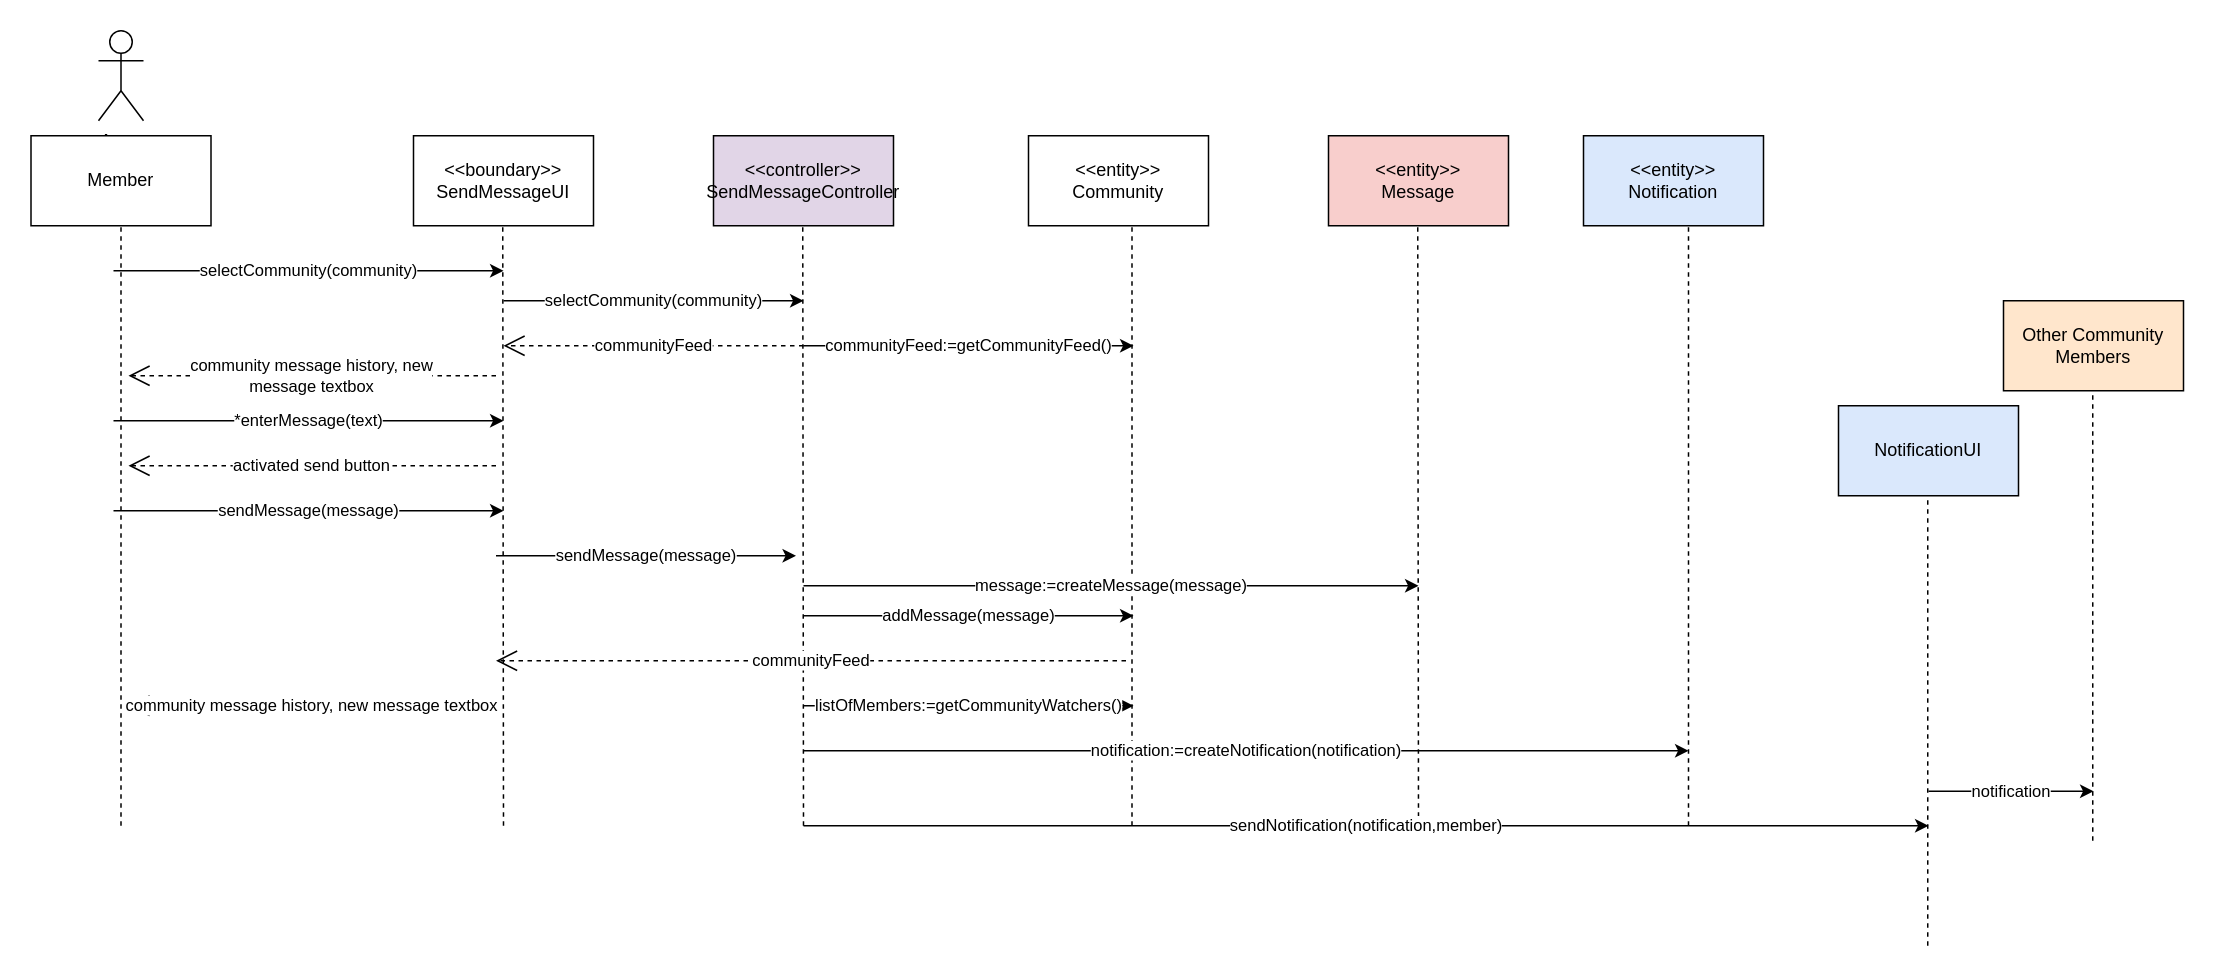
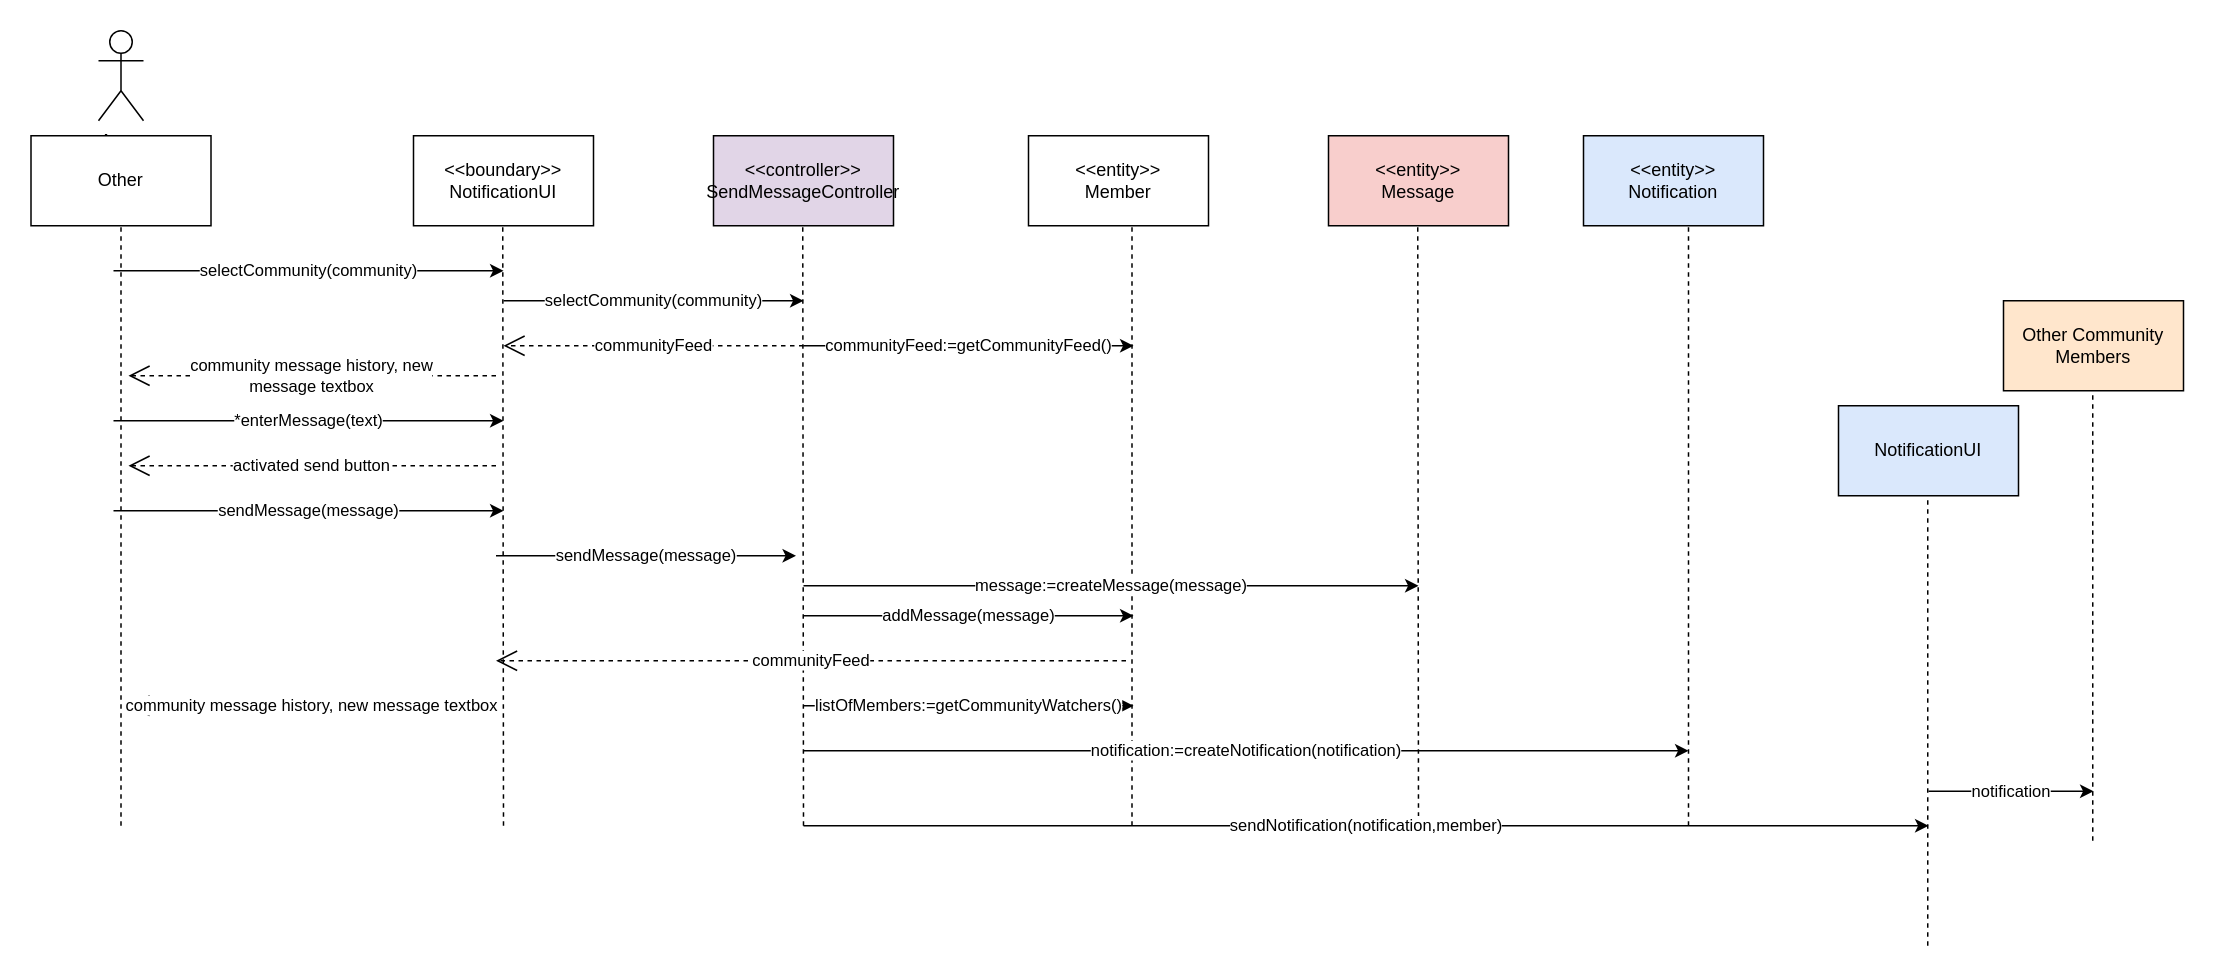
(121, 181) -> (121, 181)
(503, 181) -> (503, 181)
(1118, 181) -> (1118, 181)
